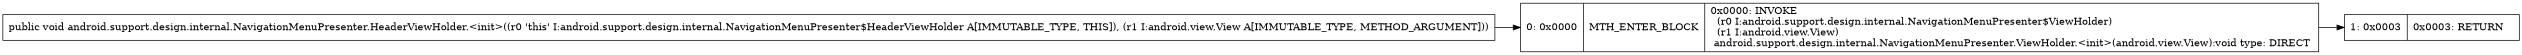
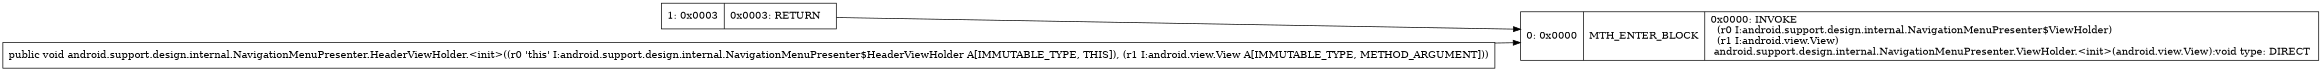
(2328, 27) -> (1175, 23)
